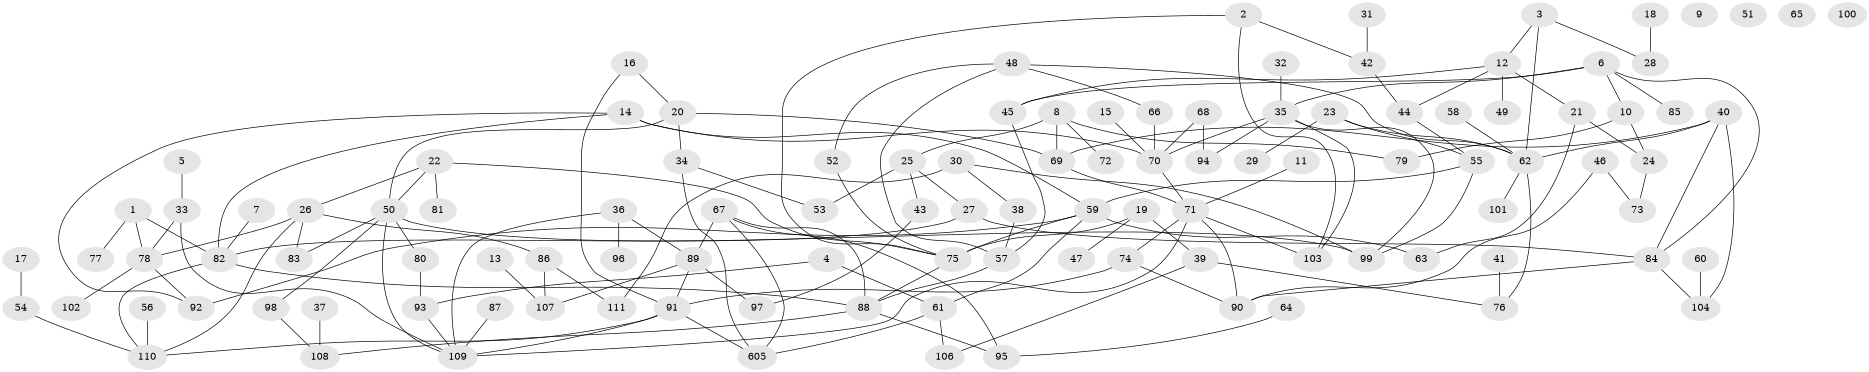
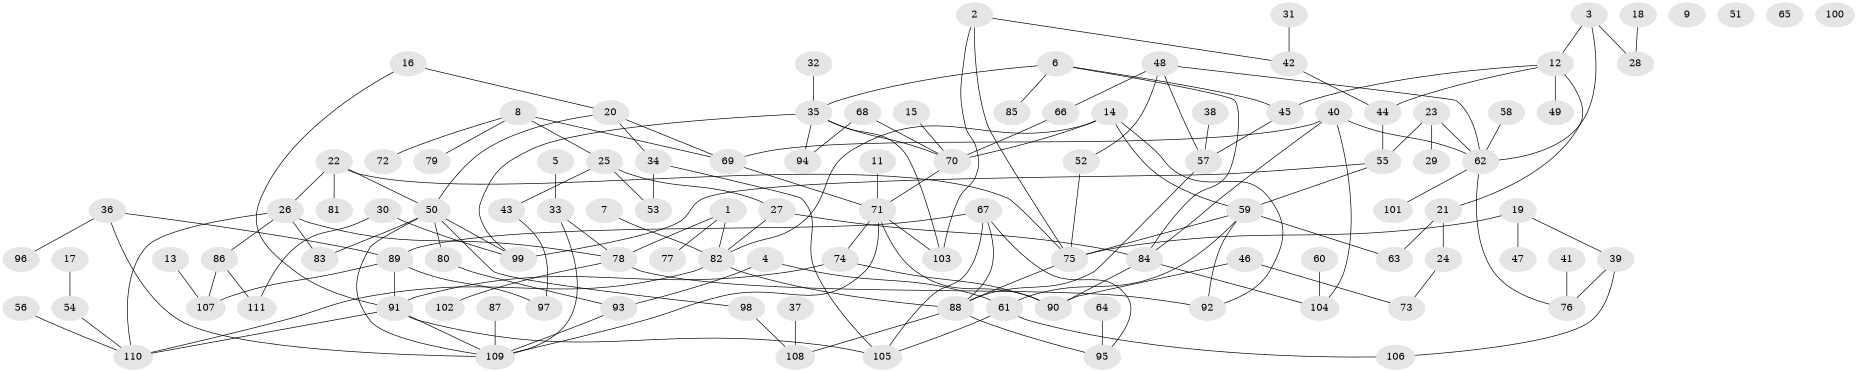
(1626, 113) -> none
(987, 186) -> none
(757, 357) -> (882, 357)
